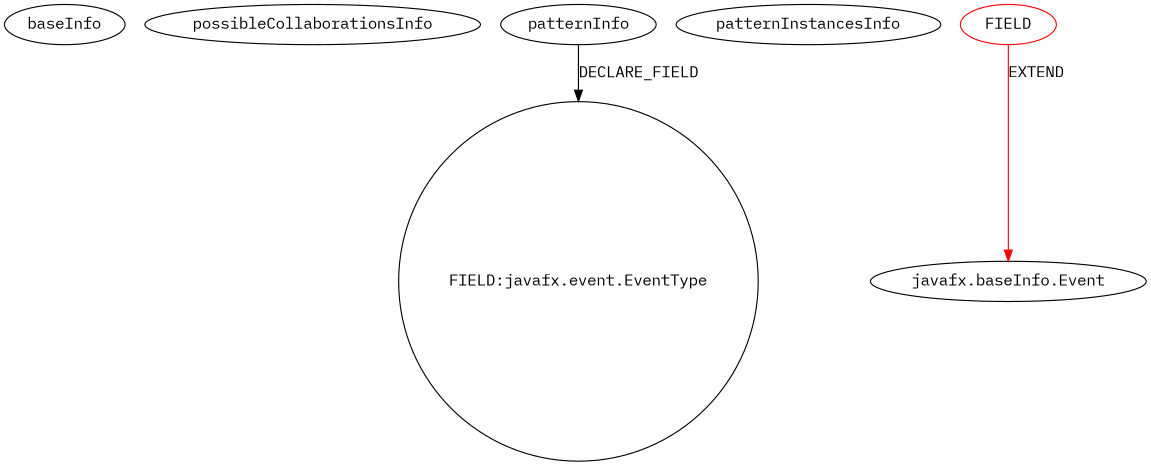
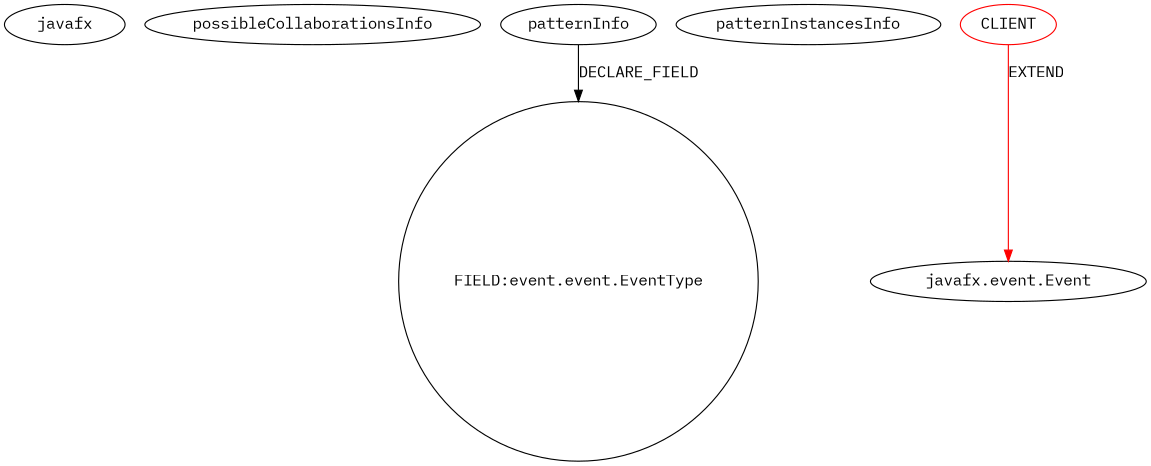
(65, 25) -> (65, 25)
(1008, 25) -> (1008, 25)
(578, 281) -> (578, 281)
(1008, 281) -> (1008, 281)
